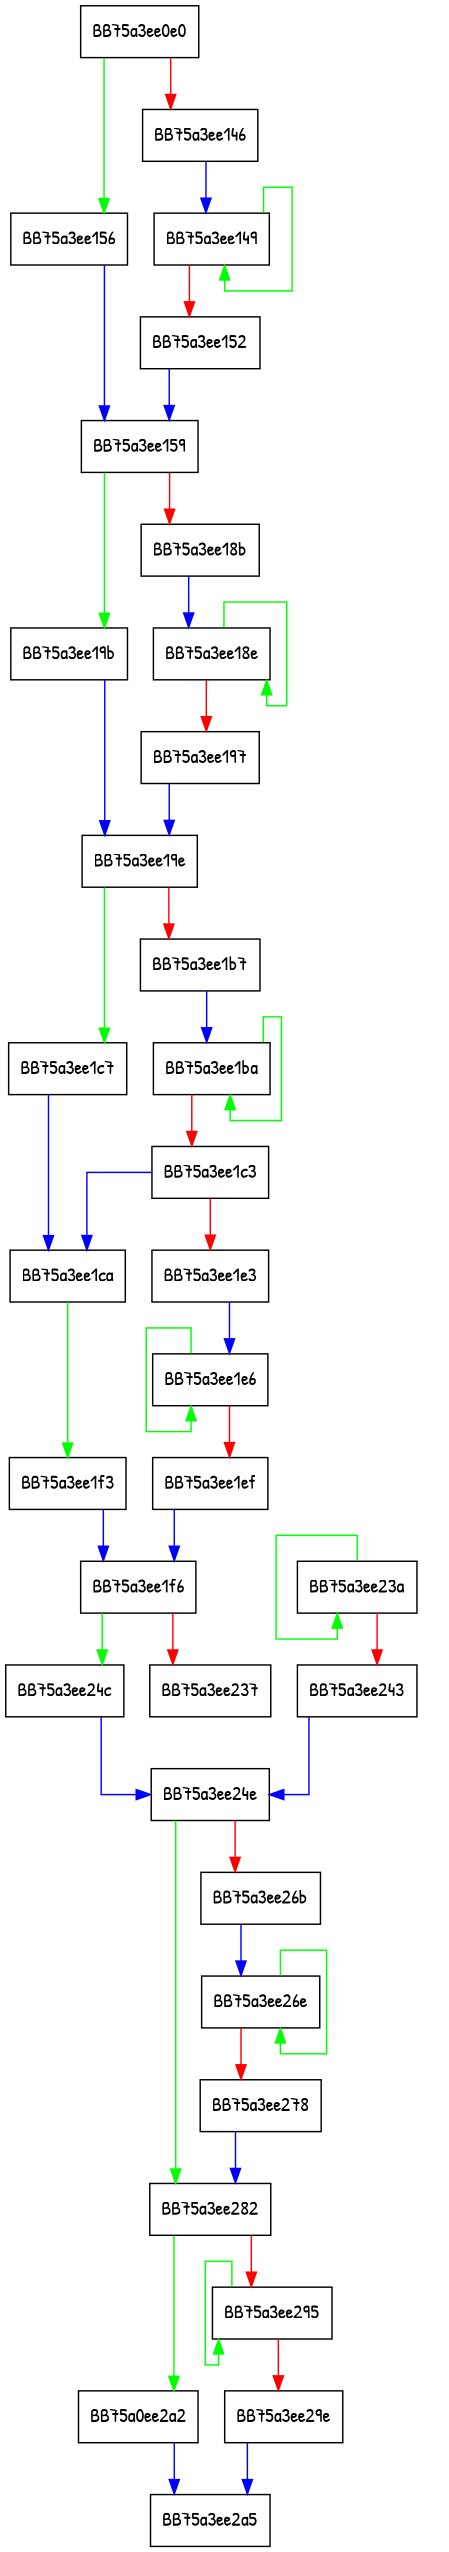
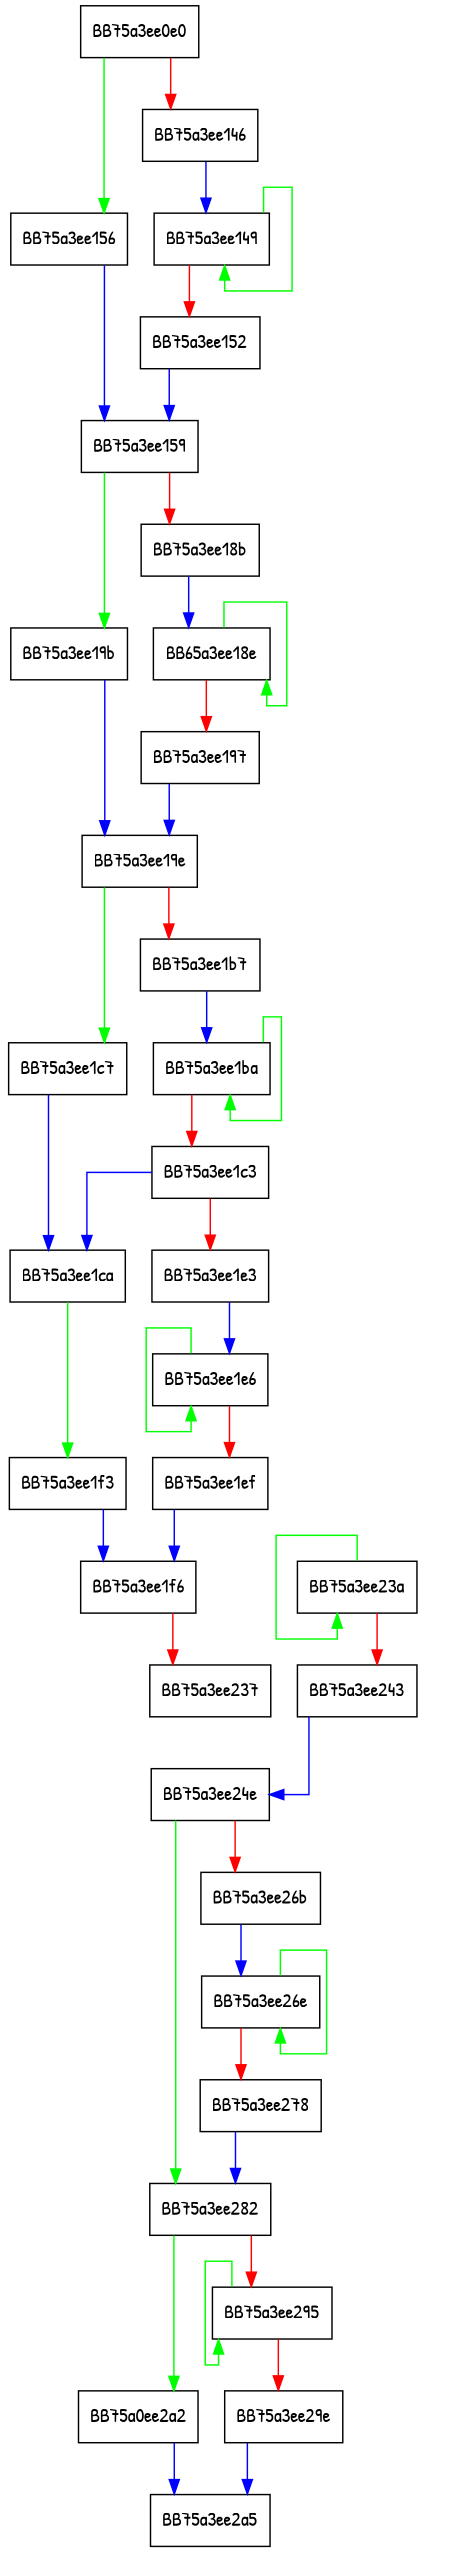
(212, 654) -> (212, 654)
(65, 1691) -> none
